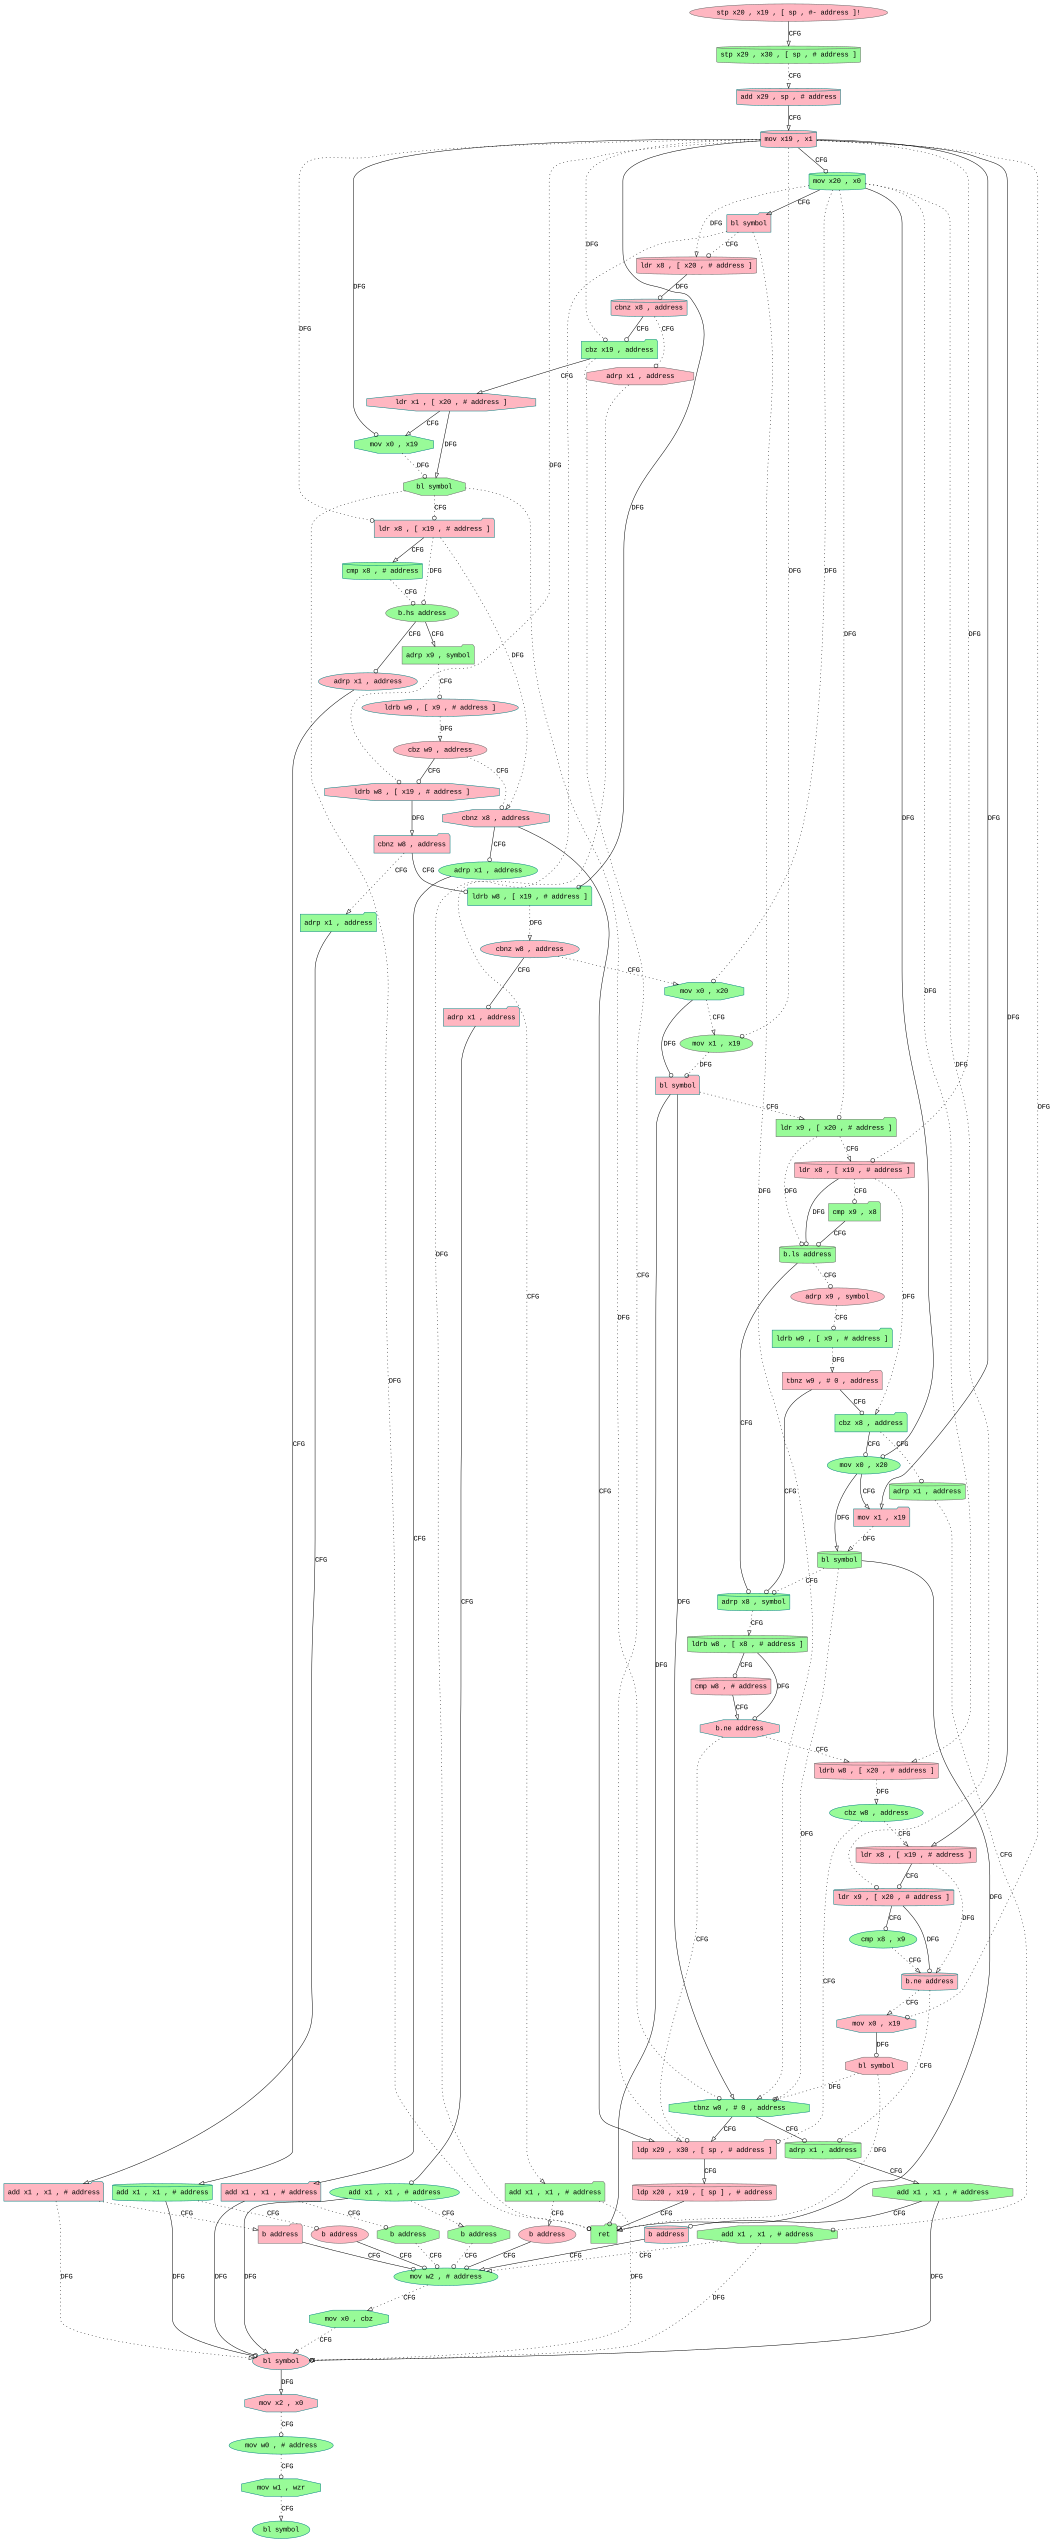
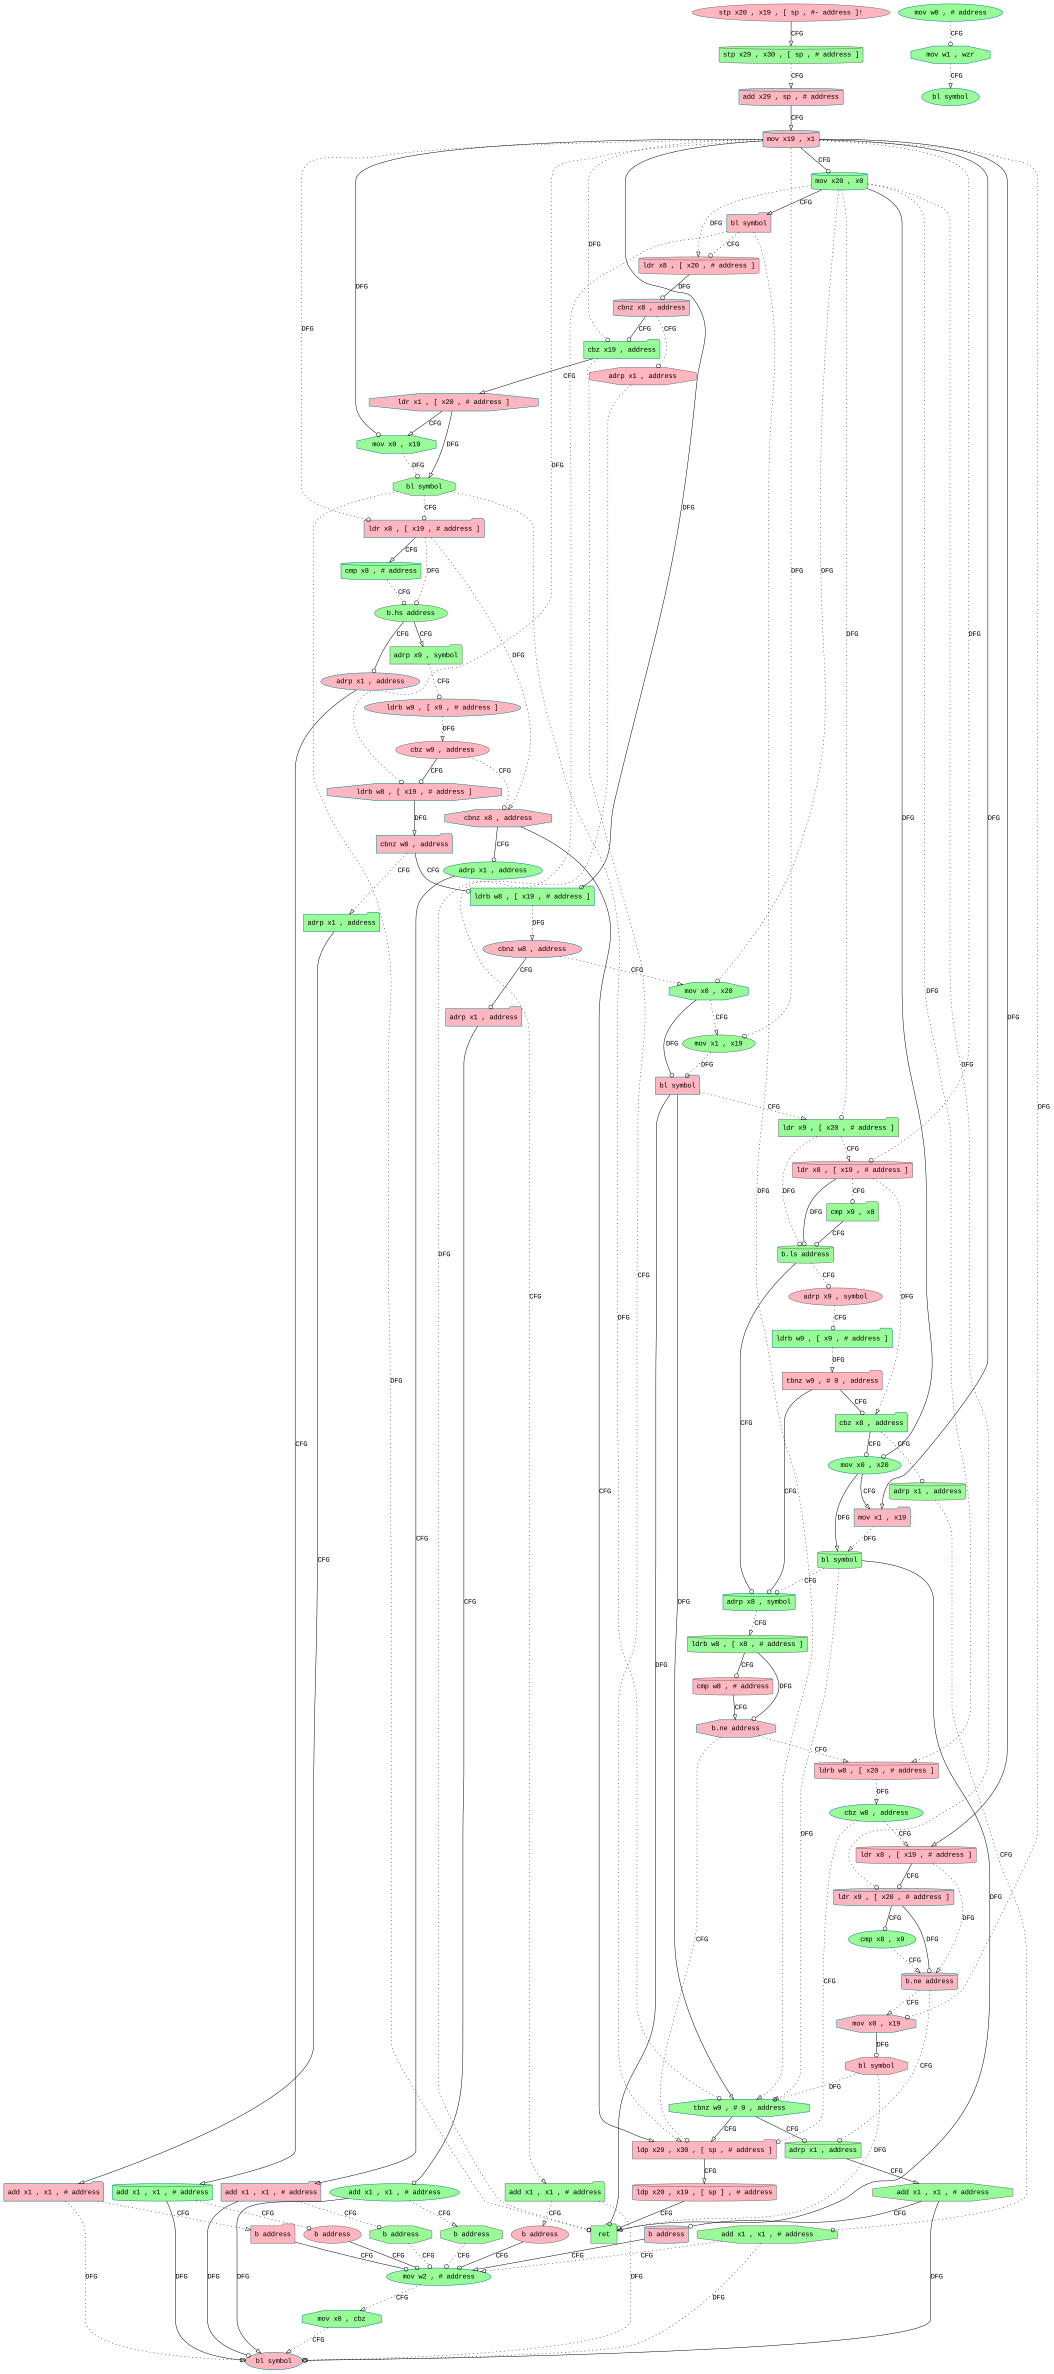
(281, 2403) -> none
